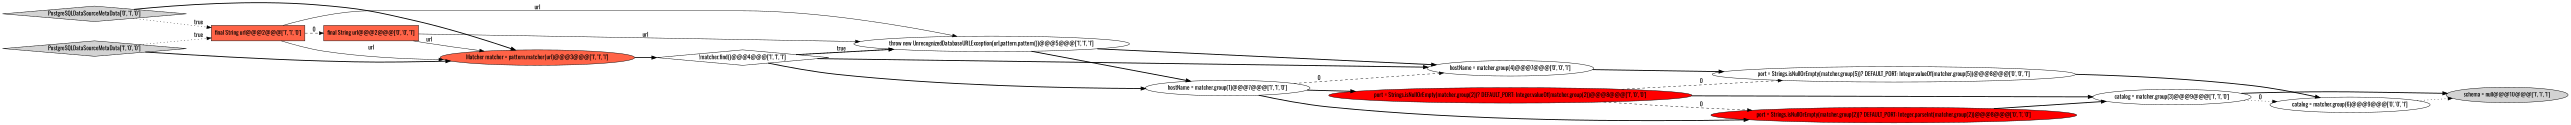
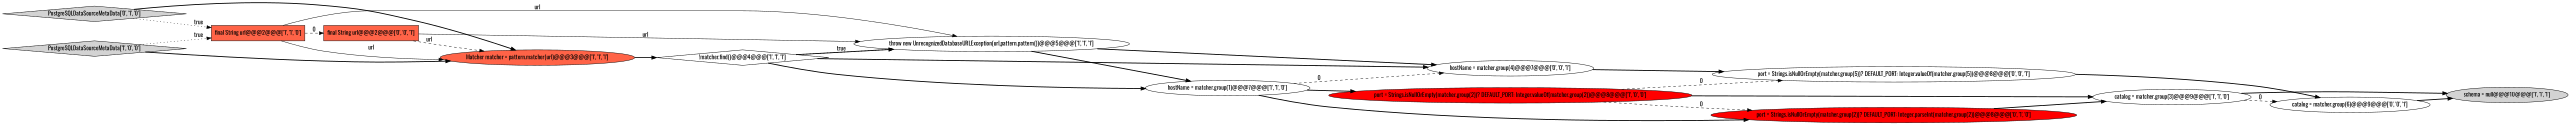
(446, 46) -> (446, 46)
(2433, 100) -> (2433, 100)
(2258, 101) -> (2258, 101)
